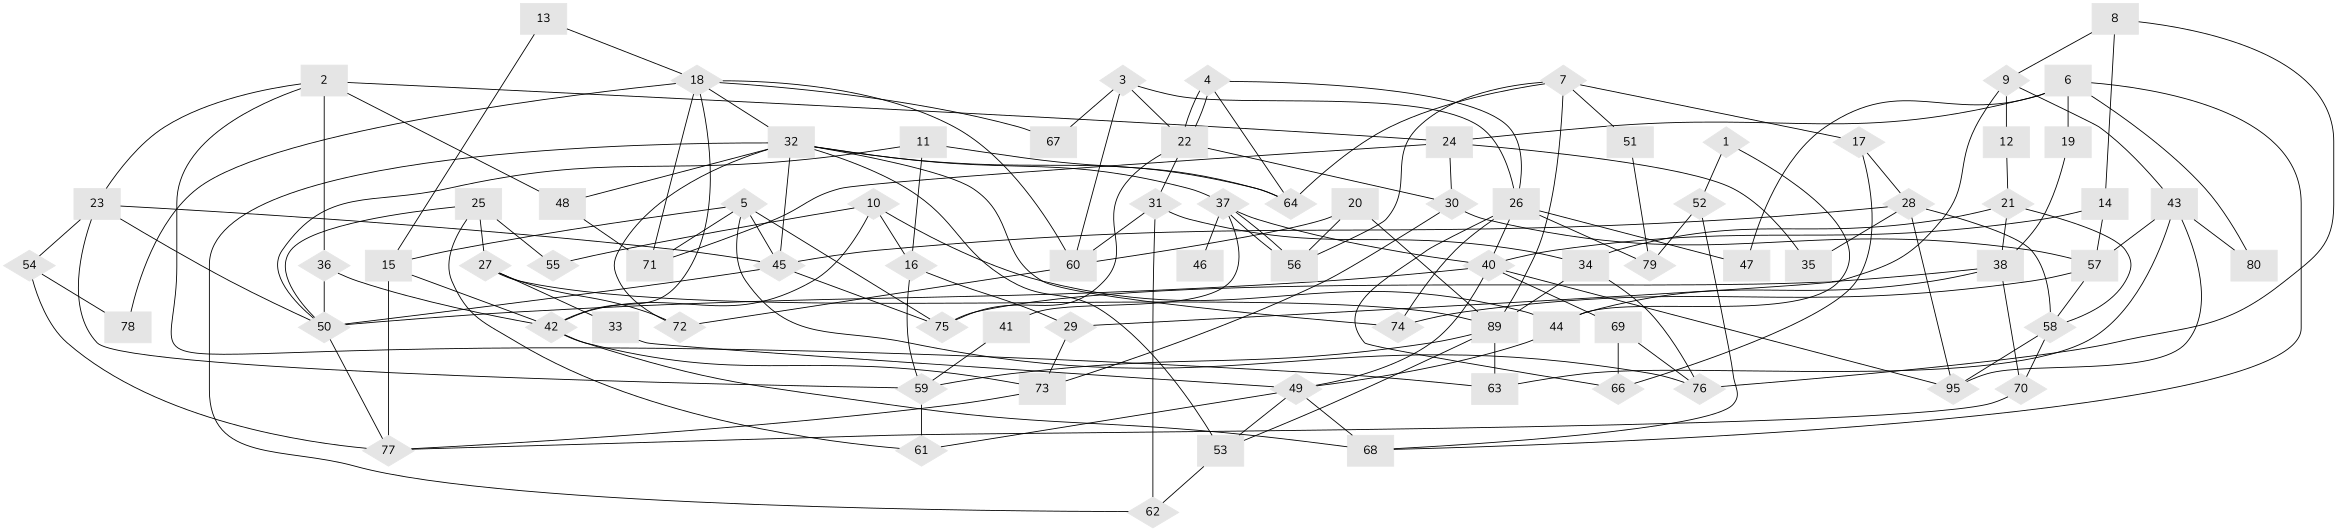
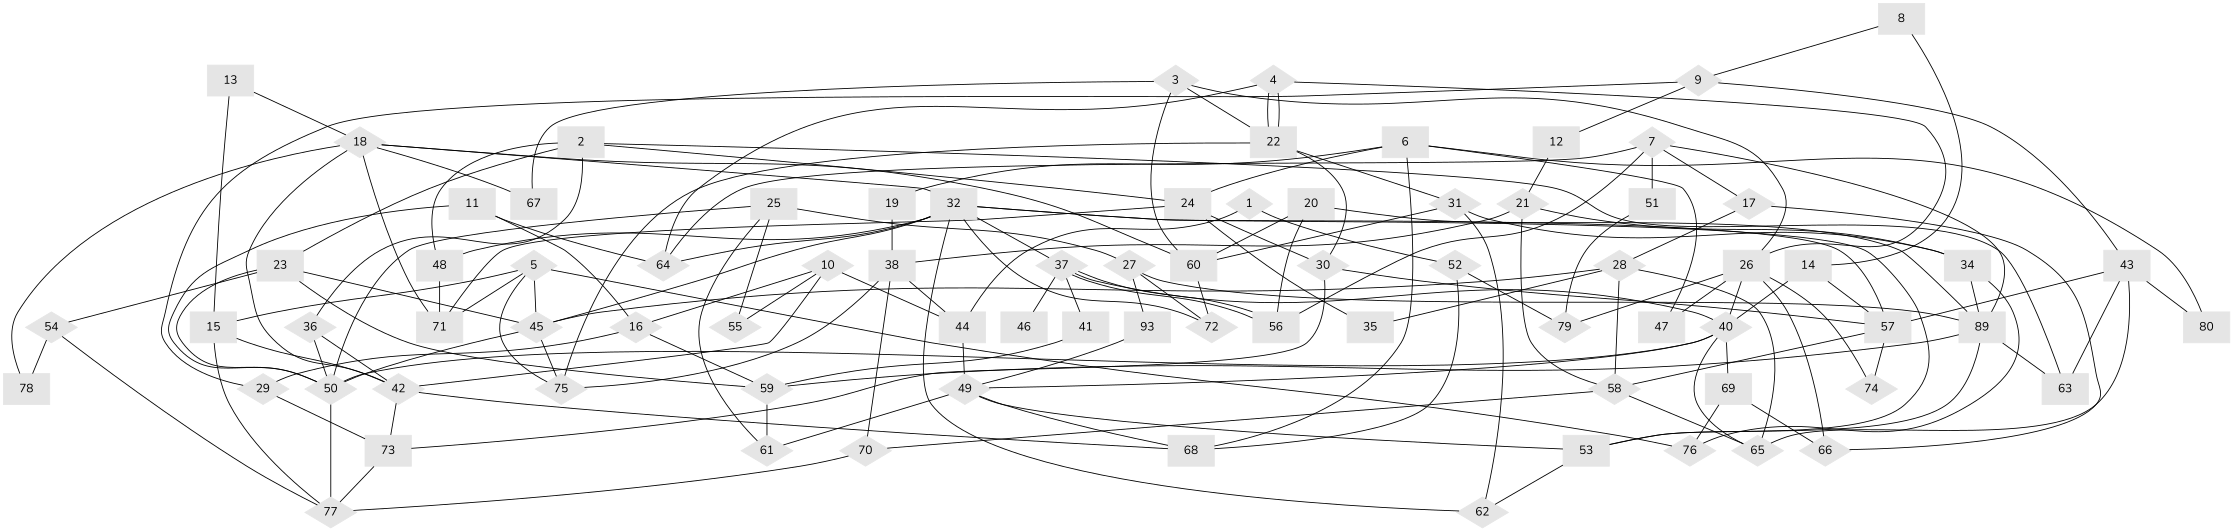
(1017, 257) -> (1447, 222)
(2210, 323) -> none
(616, 327) -> (1147, 327)
(1953, 389) -> (1758, 451)
